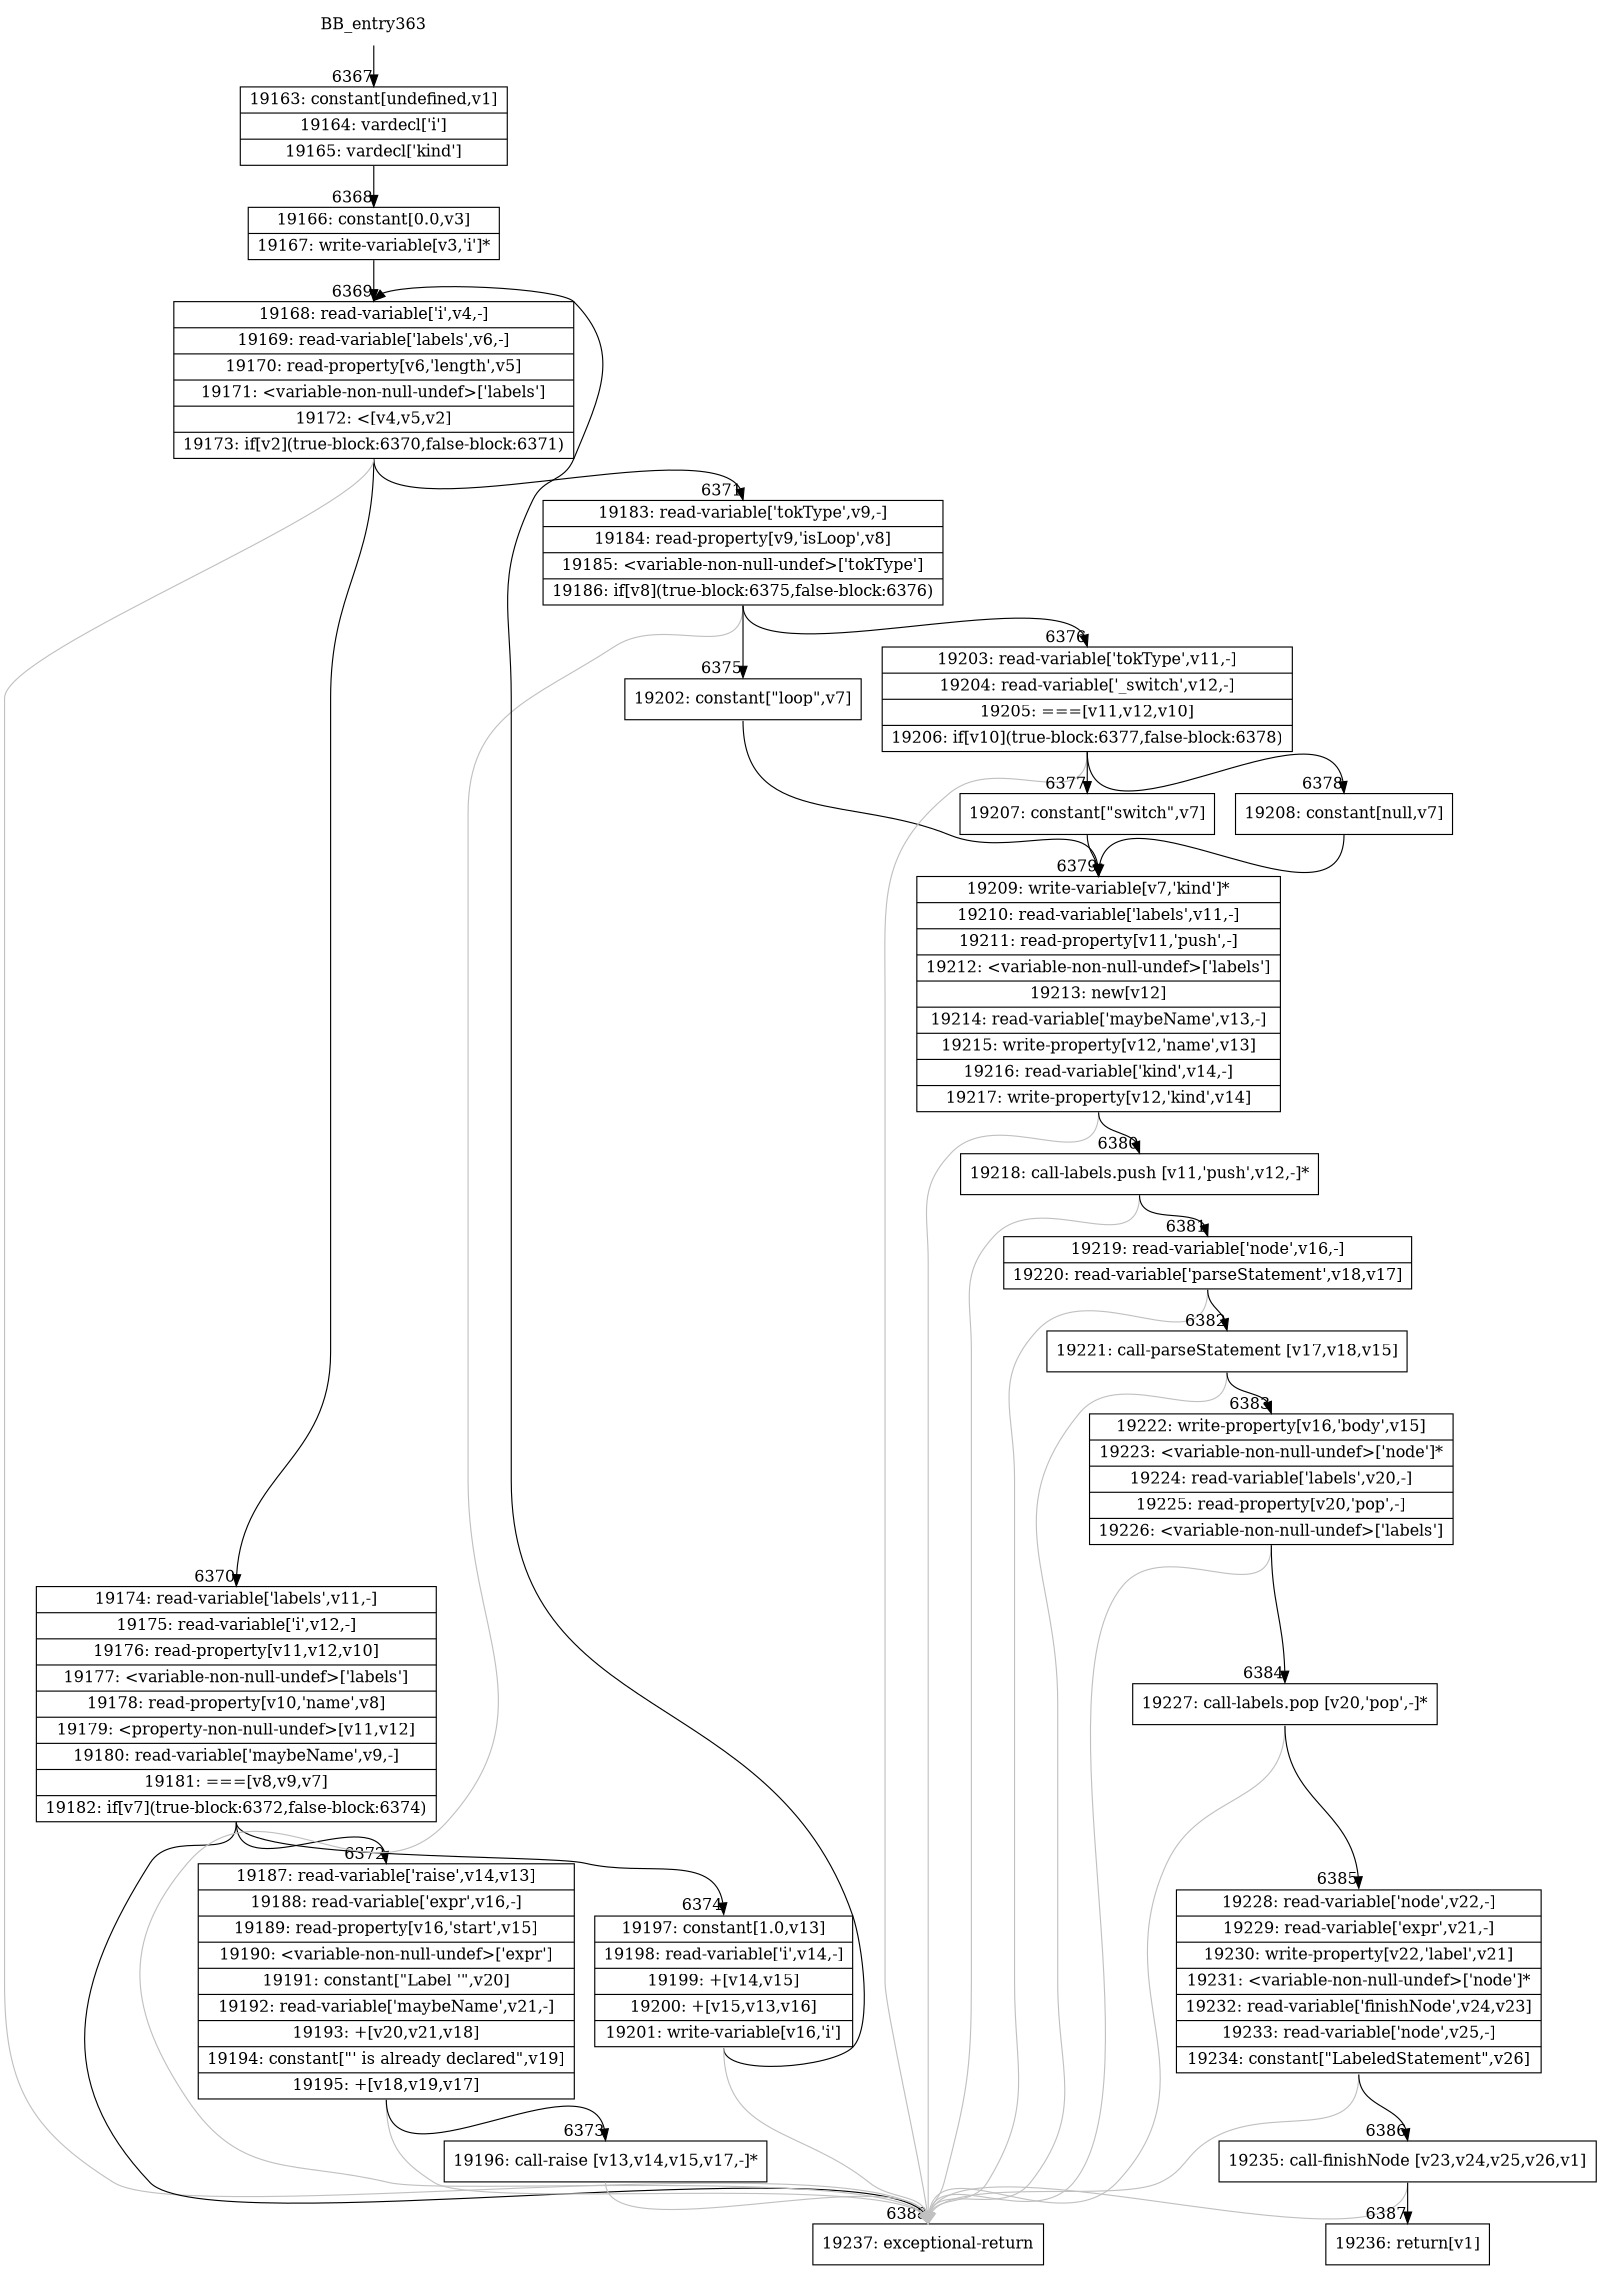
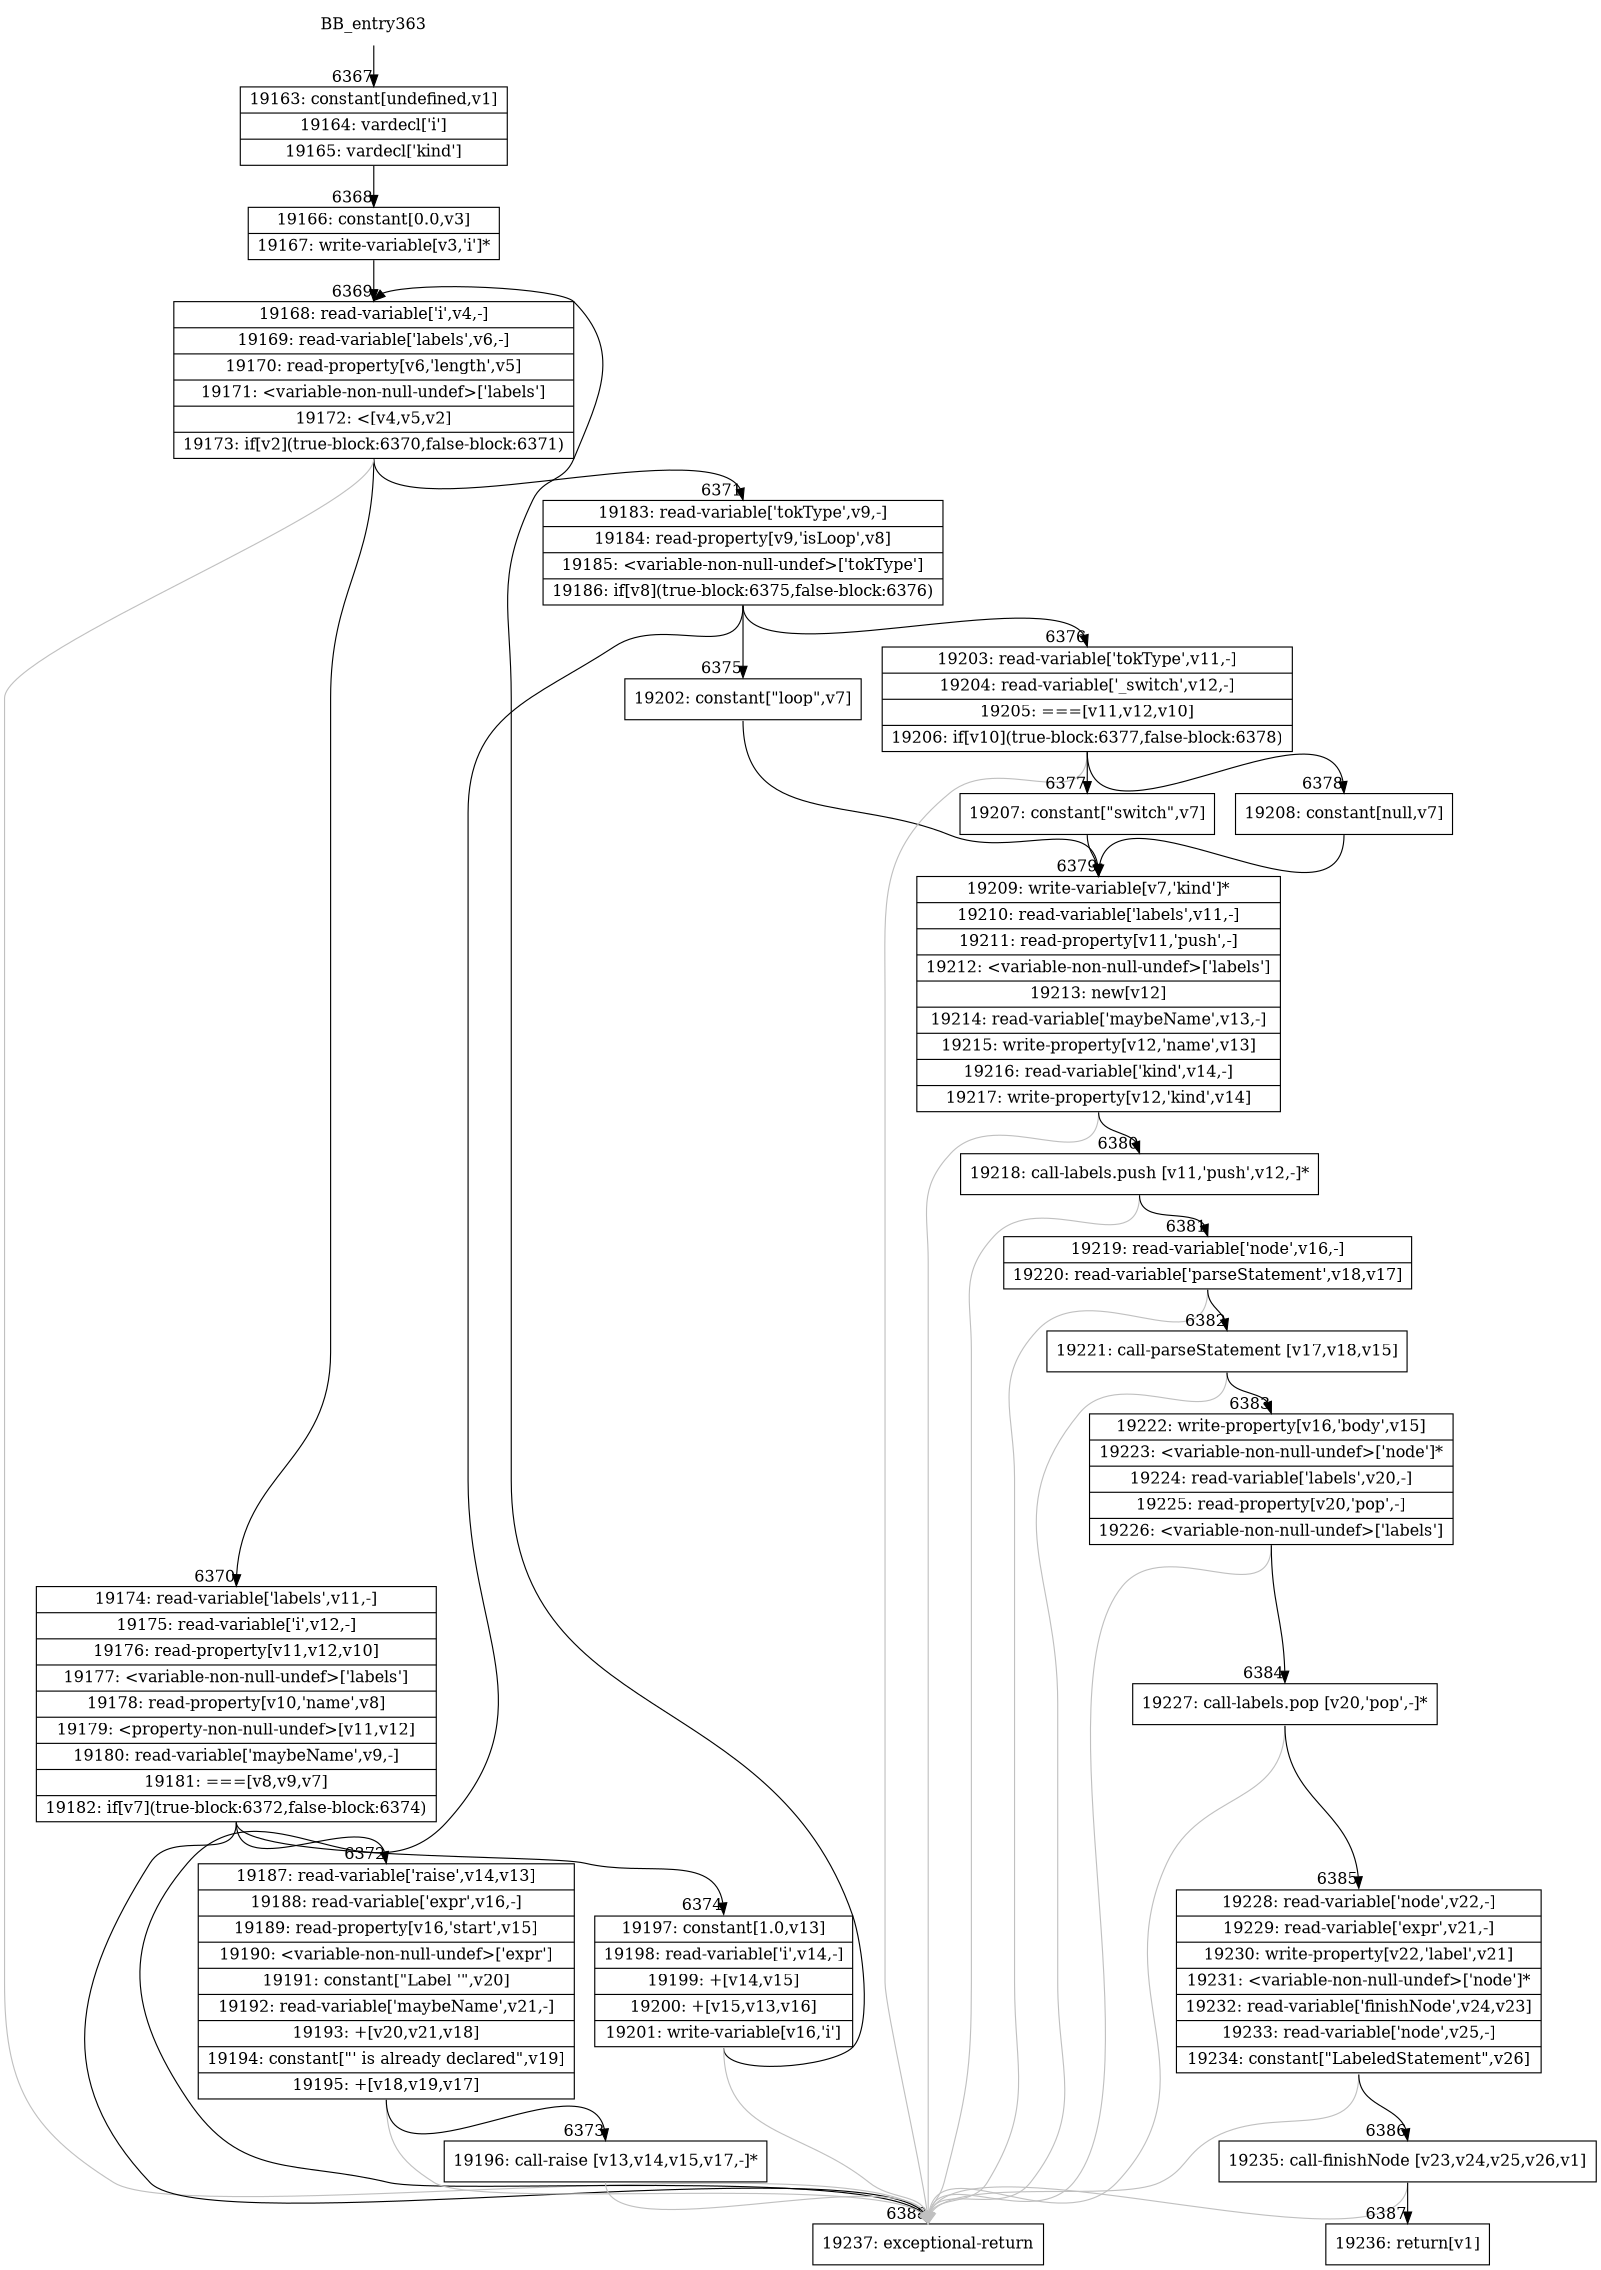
(478, 1778) -> (478, 1778)
